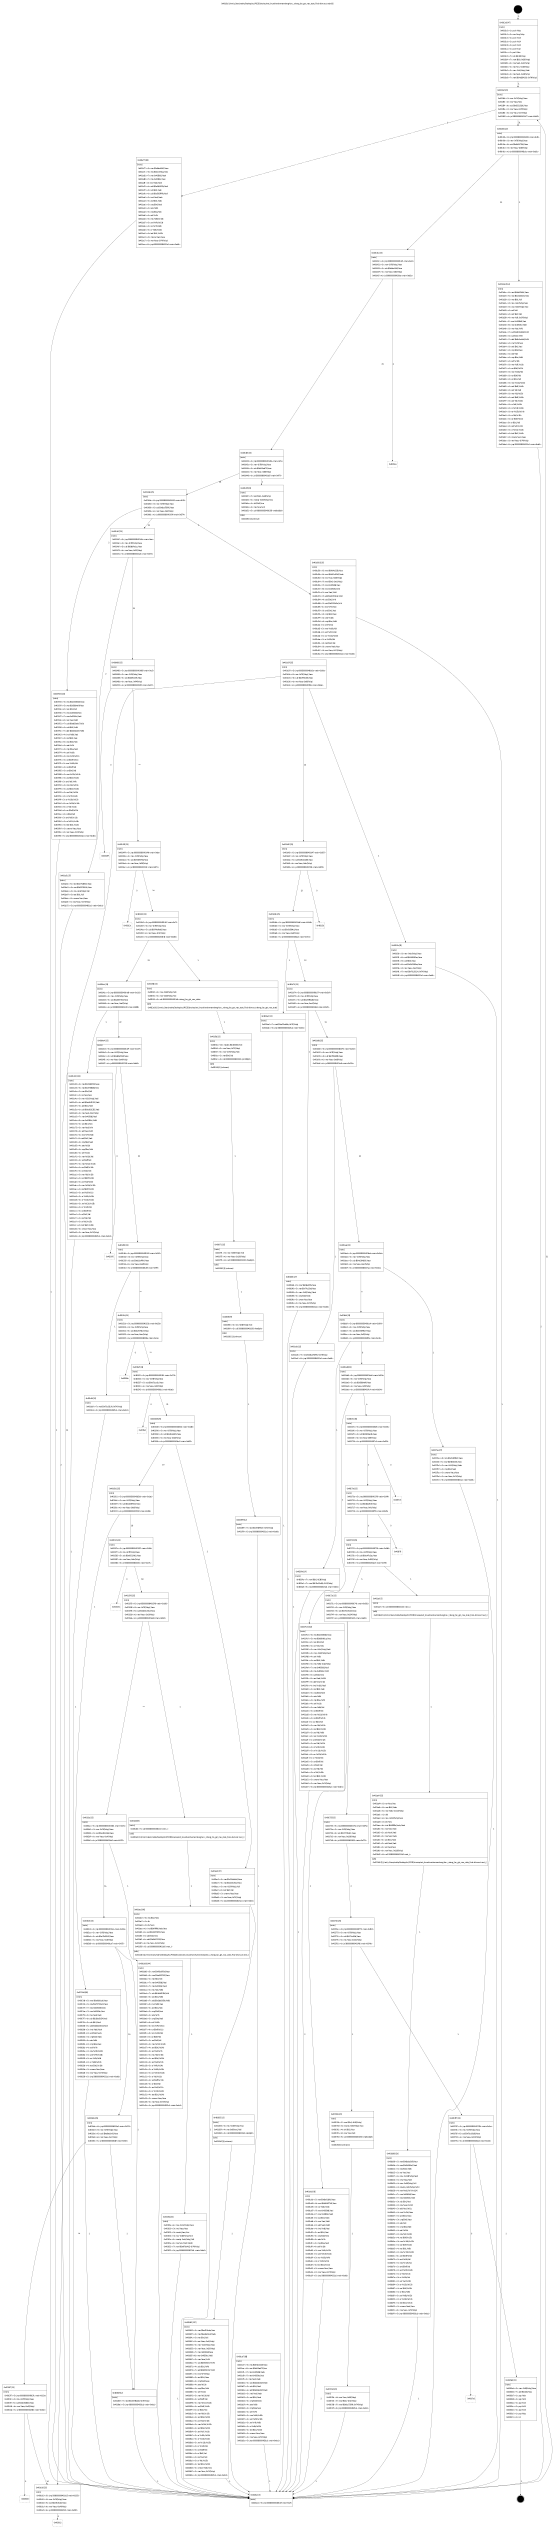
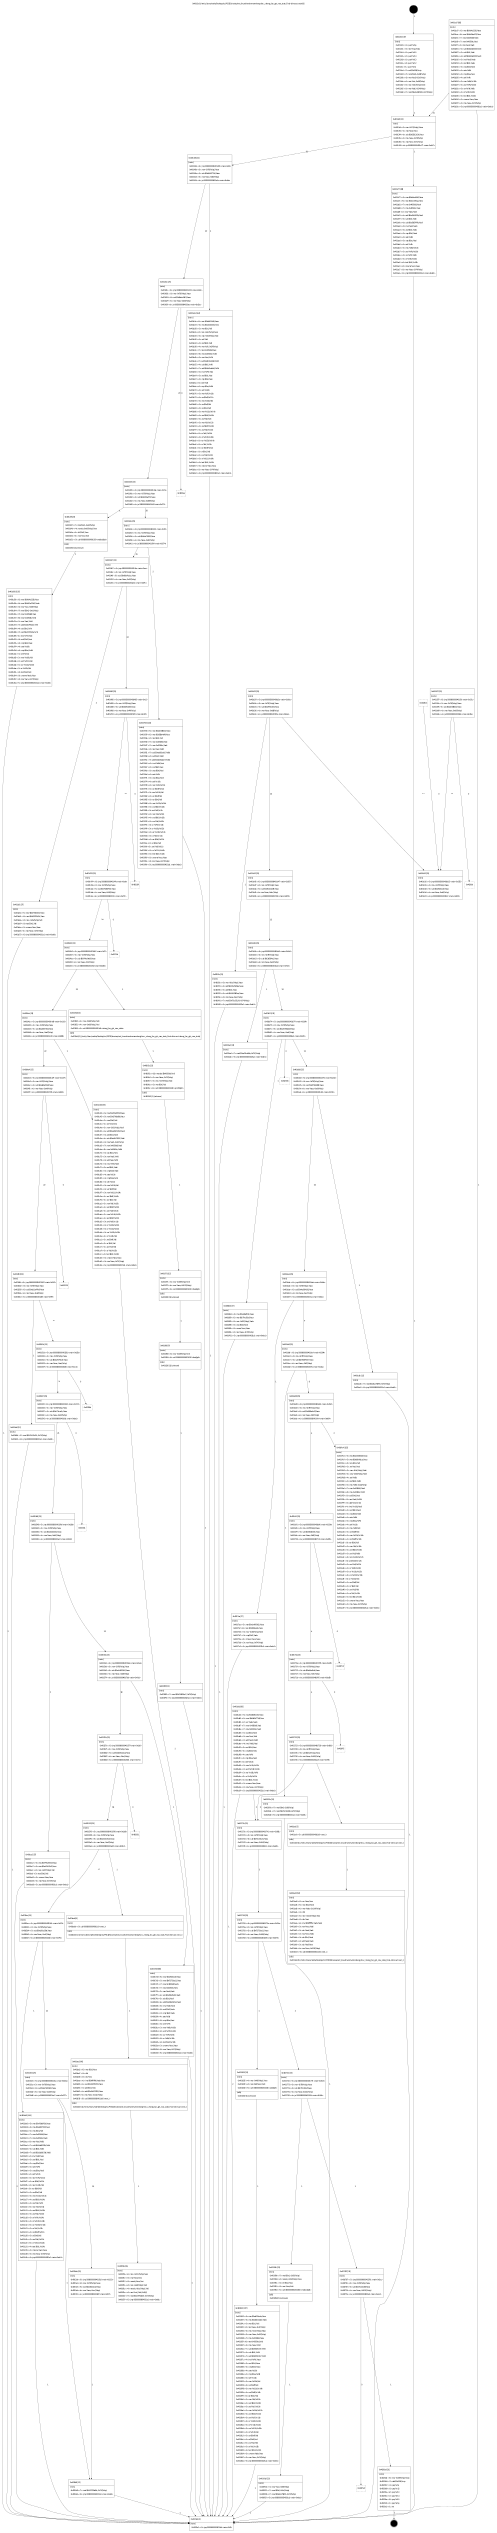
(248, 556) -> (64, 573)
(313, 896) -> (285, 1058)
(546, 1425) -> (439, 104)
(309, 1893) -> (254, 1807)
none -> (258, 2005)
(304, 2143) -> none
(408, 2234) -> none
(36, 2257) -> none
(170, 2404) -> none
(57, 2516) -> (431, 788)
